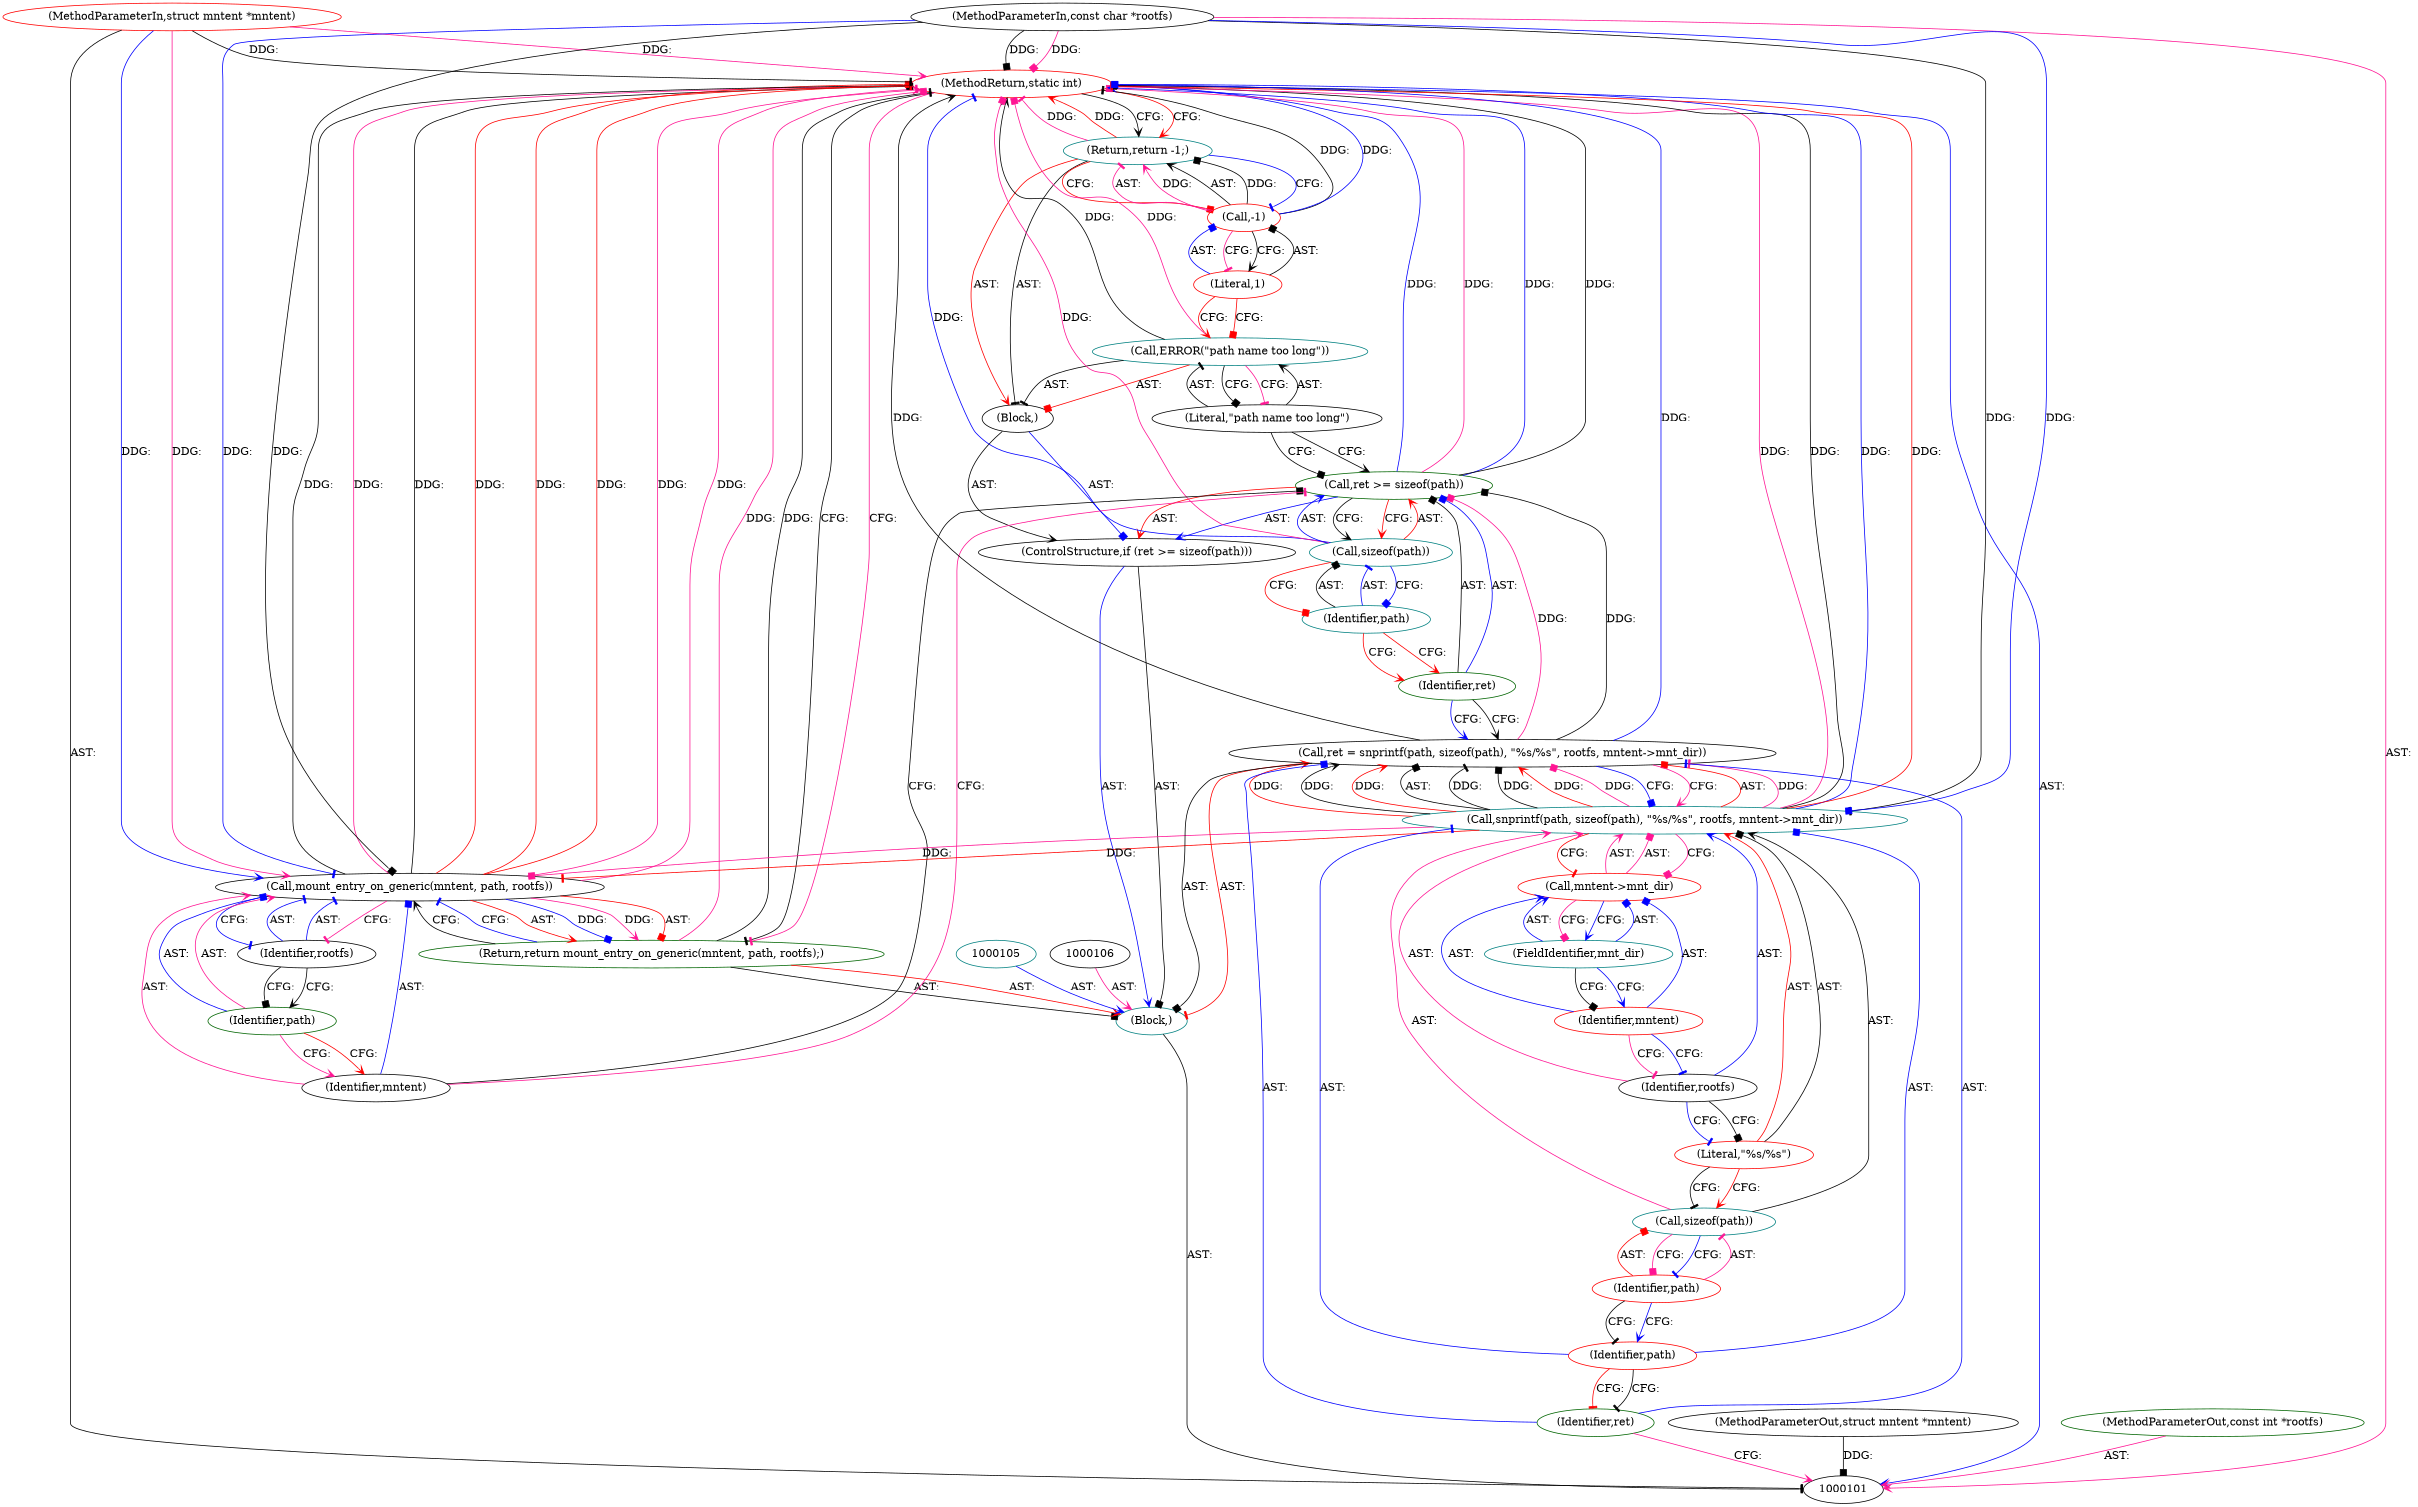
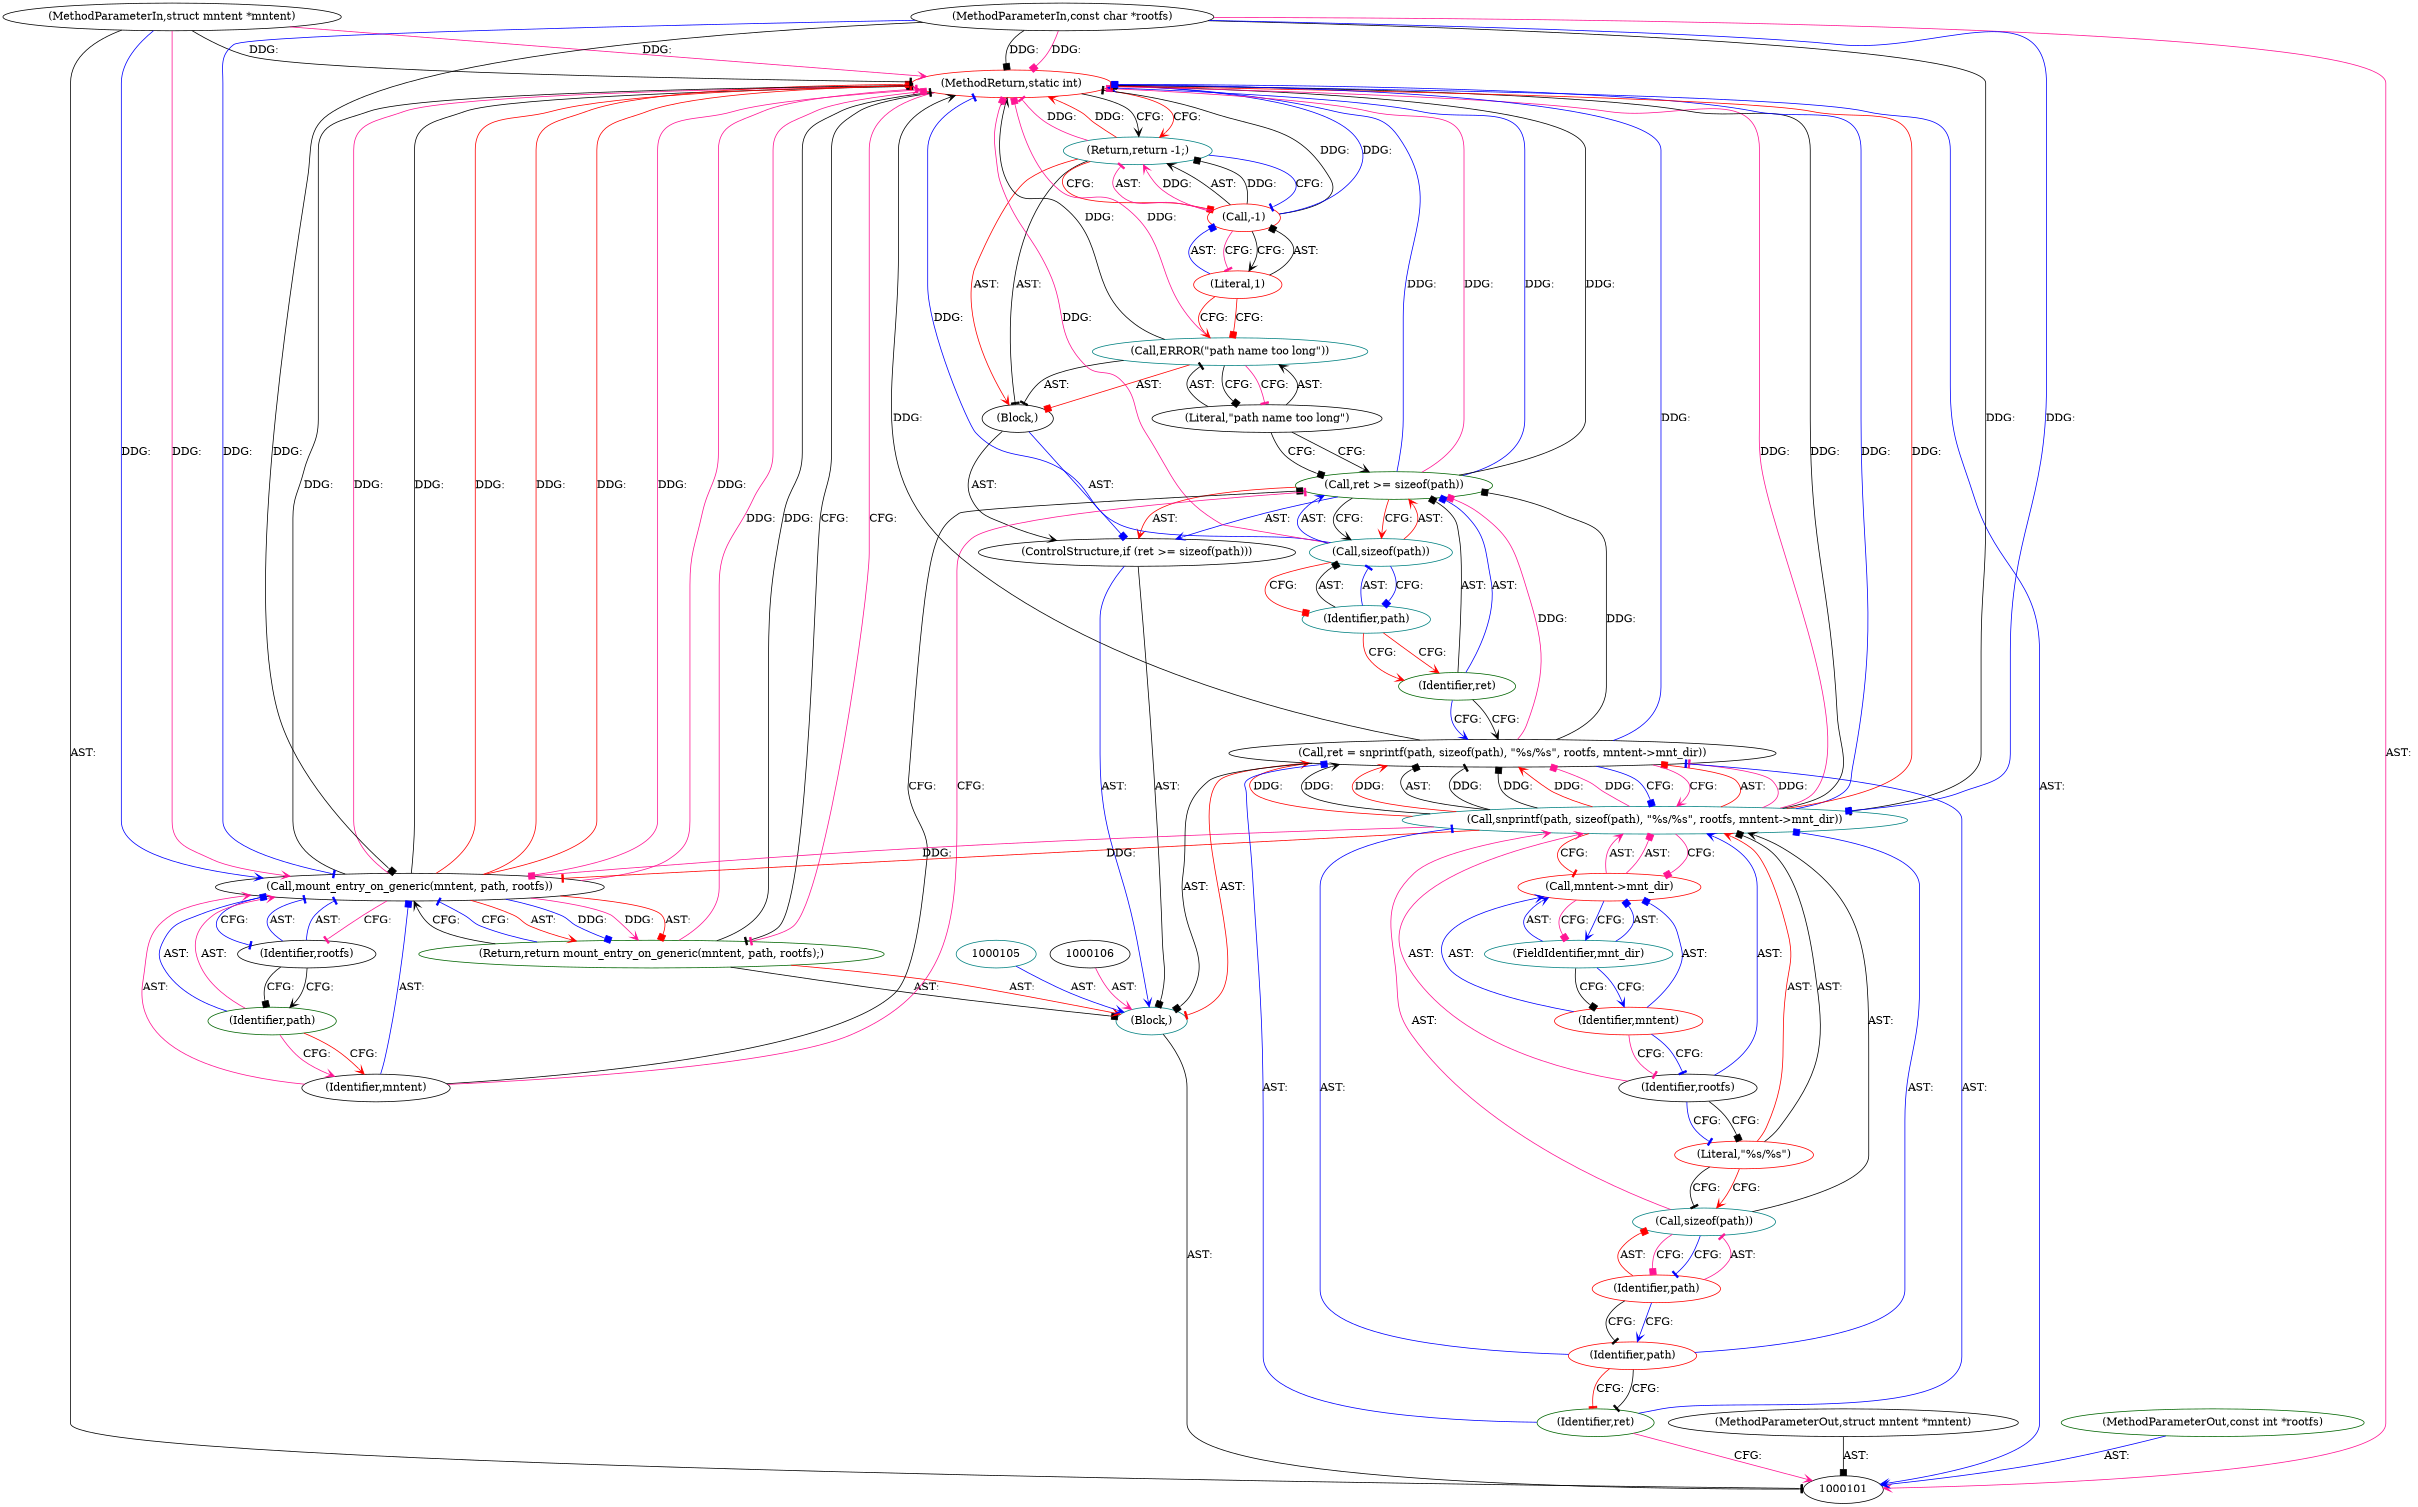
(172, 17) -> (172, 17)
(1860, 1456) -> (1858, 1456)
(2028, 1466) -> (2028, 1466)
